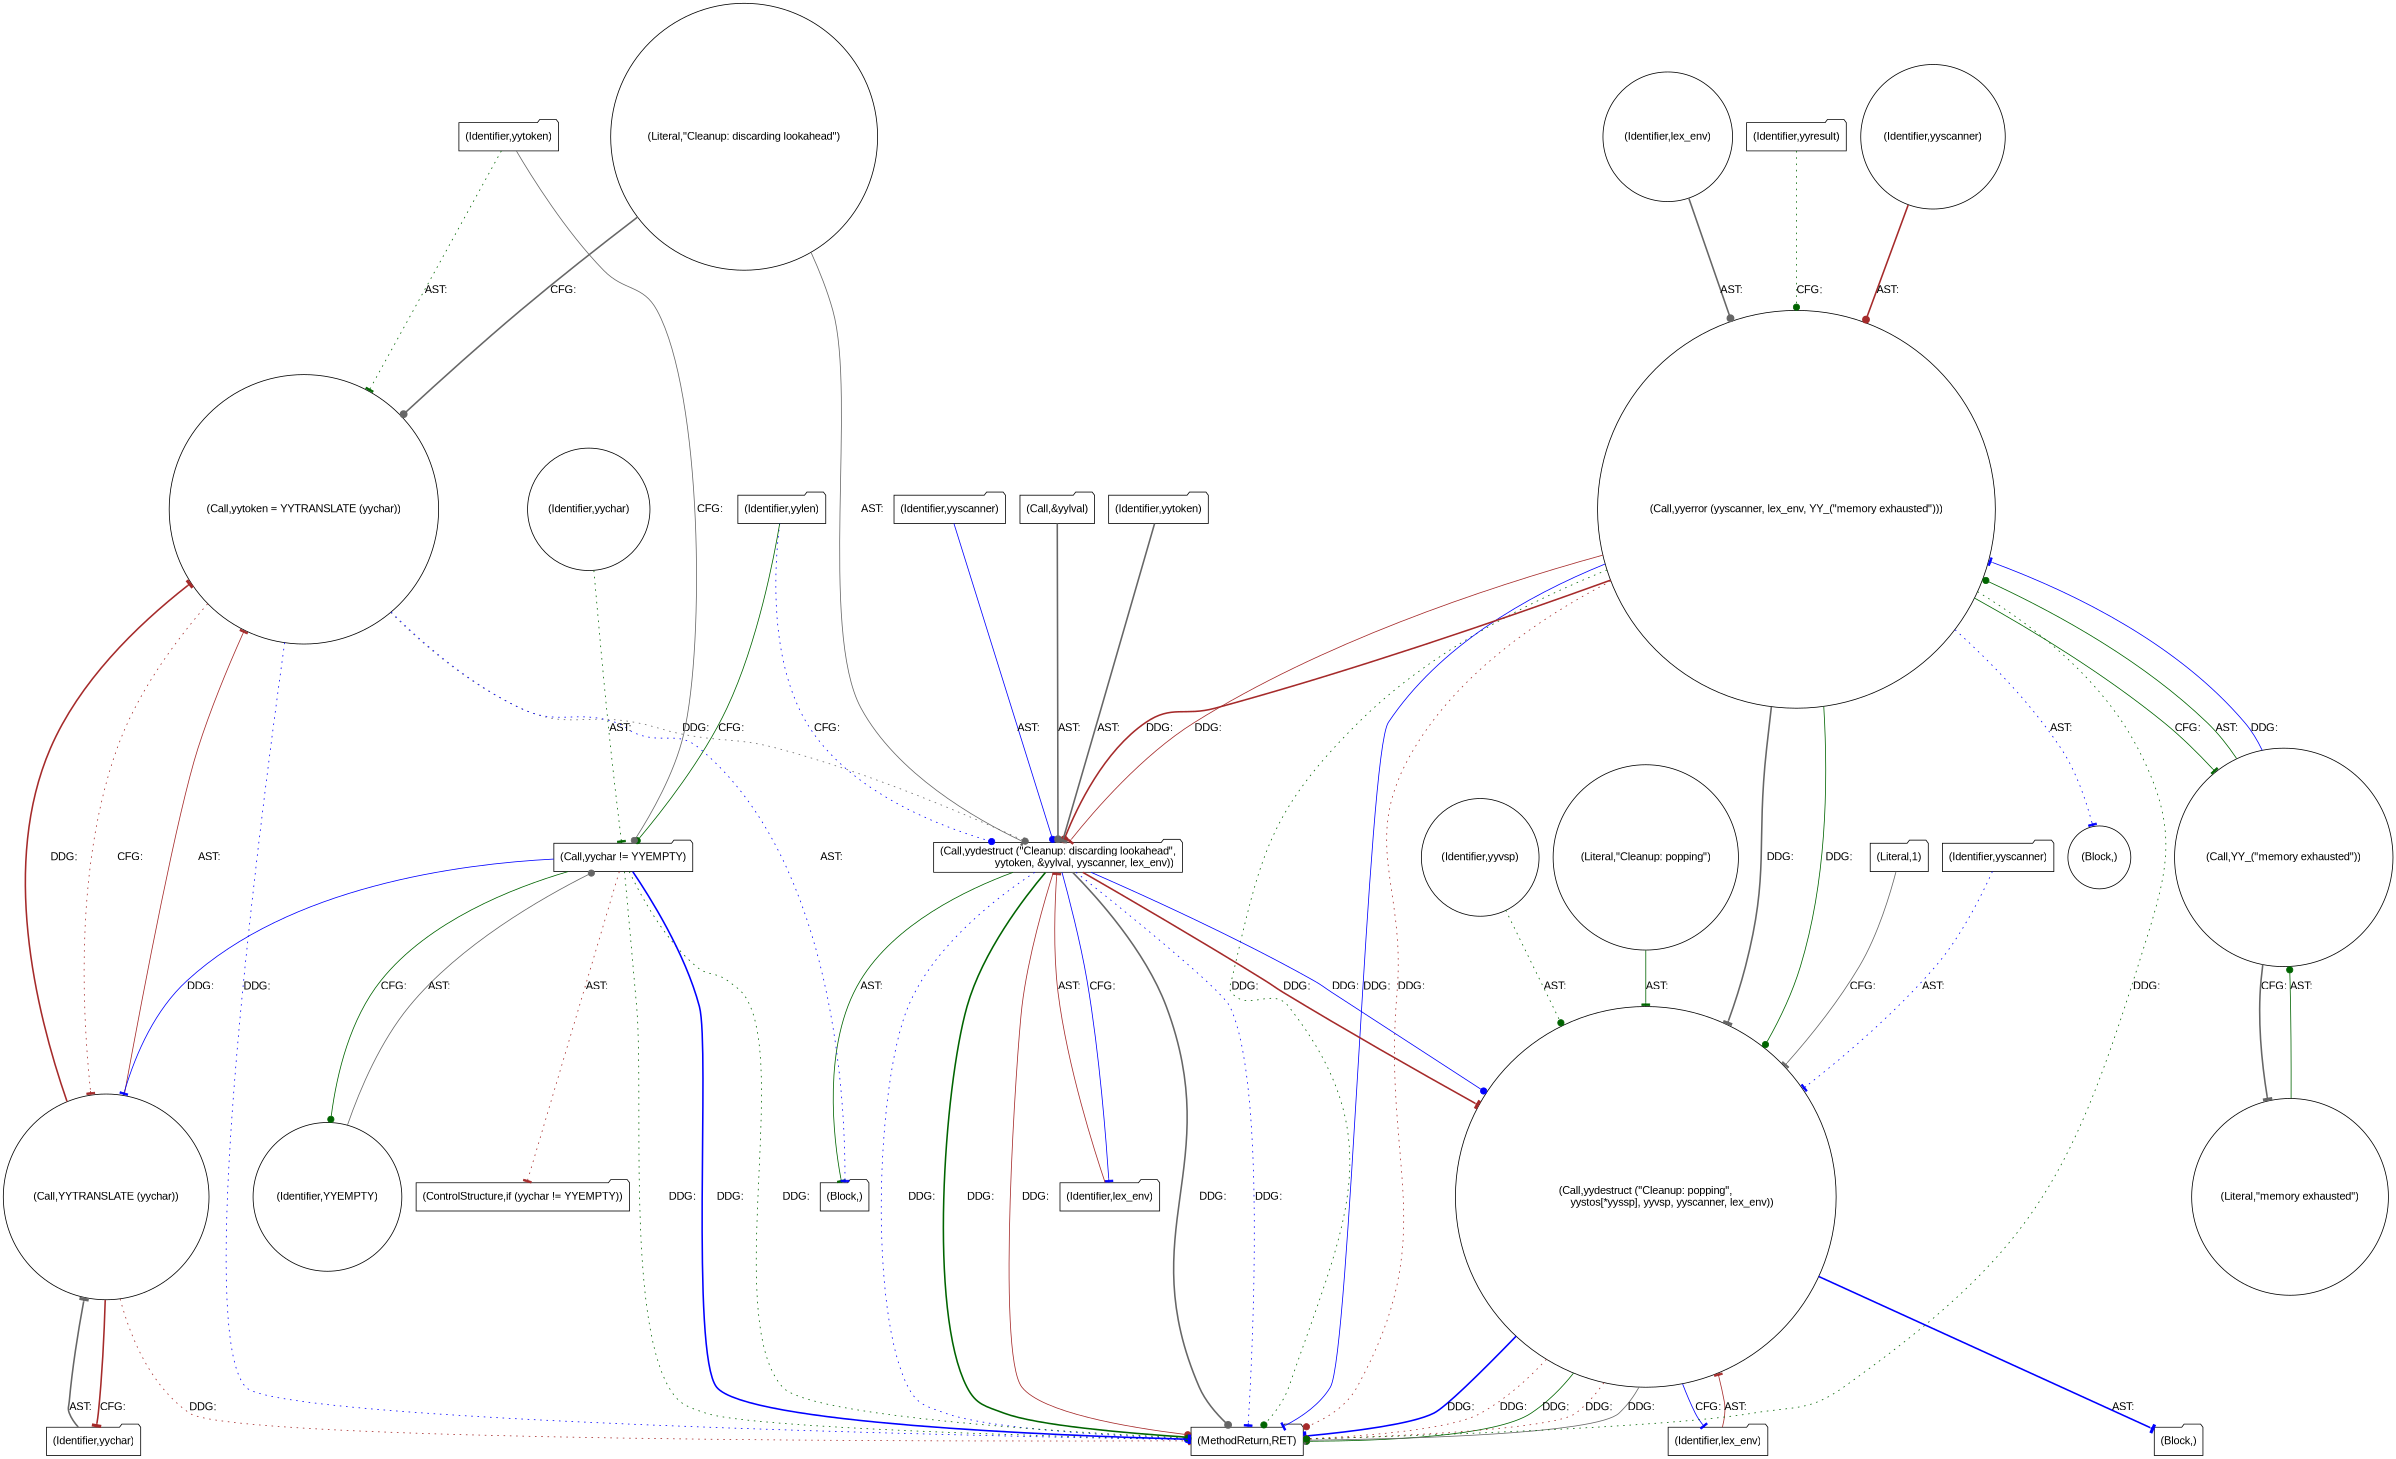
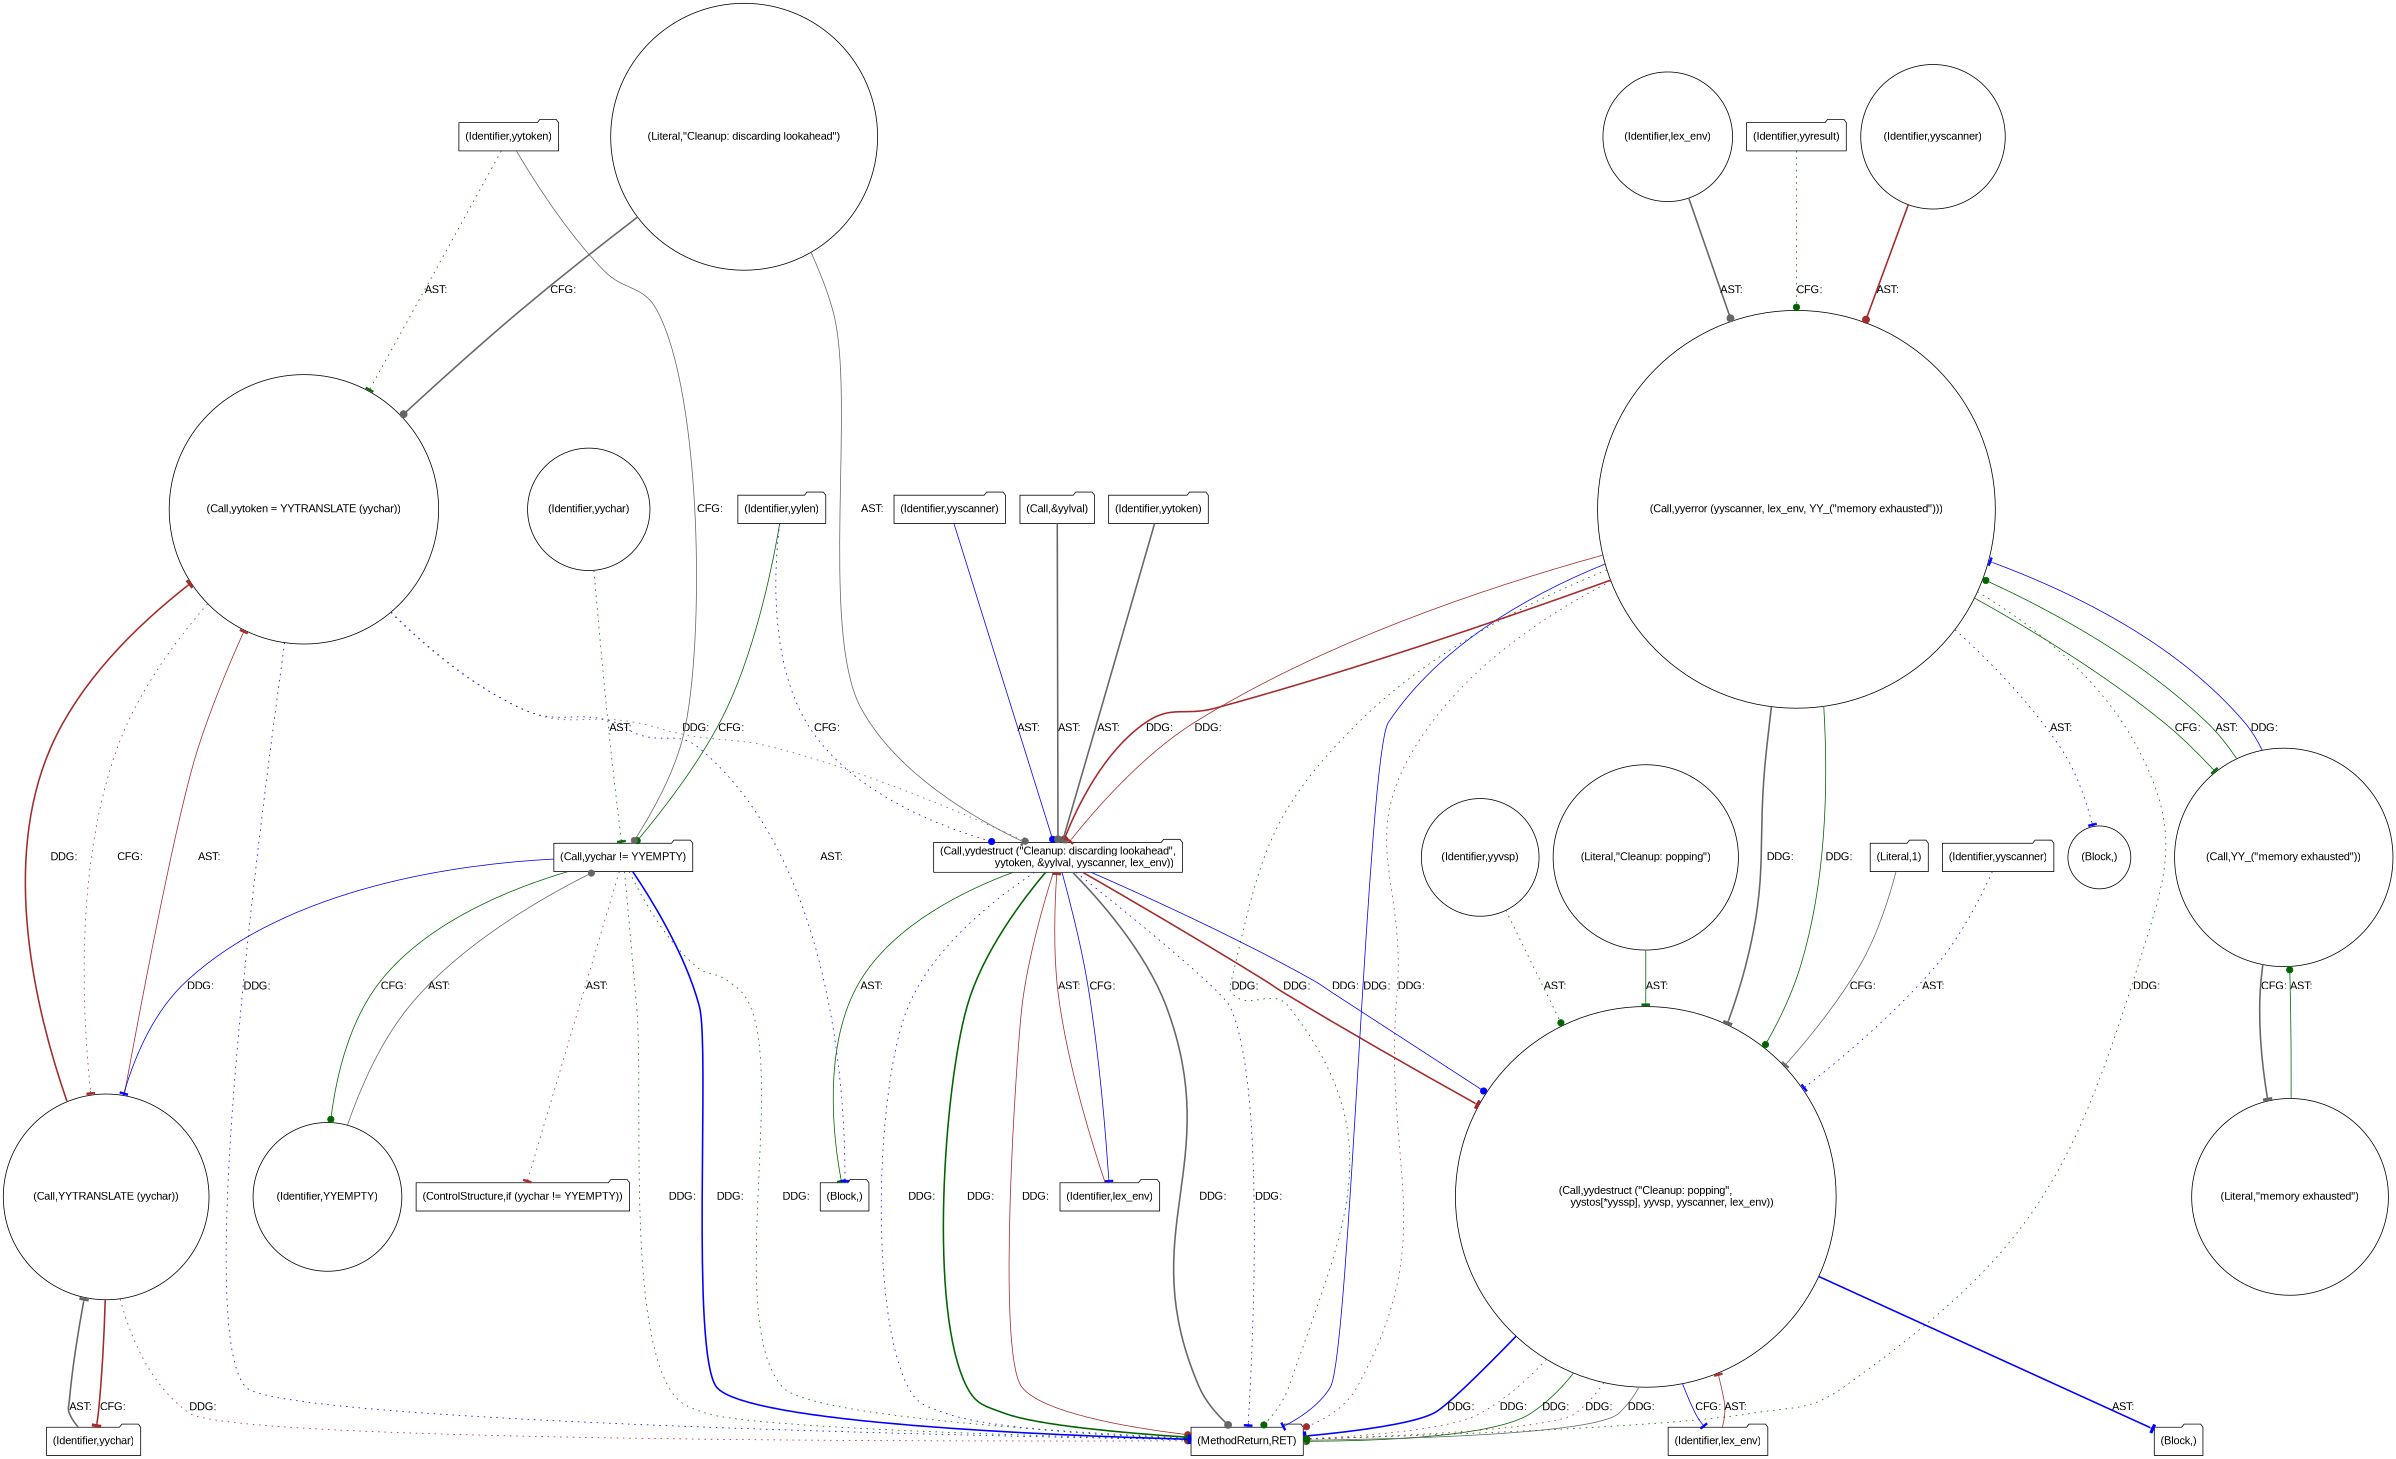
(619, 1438) -> (618, 1438)
